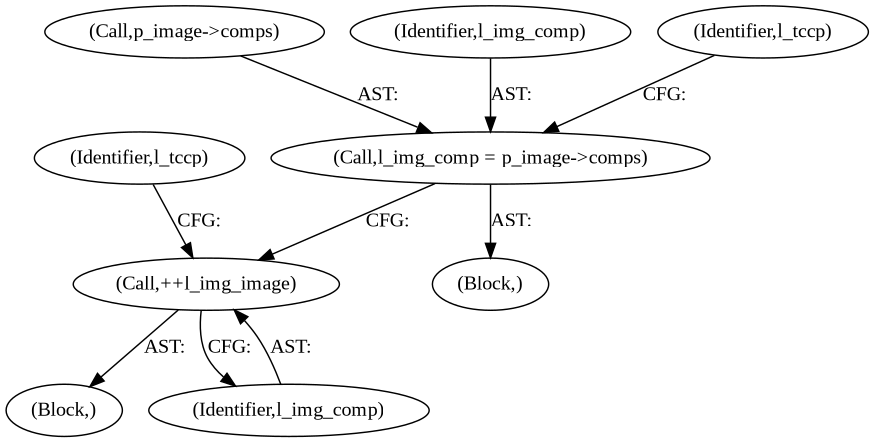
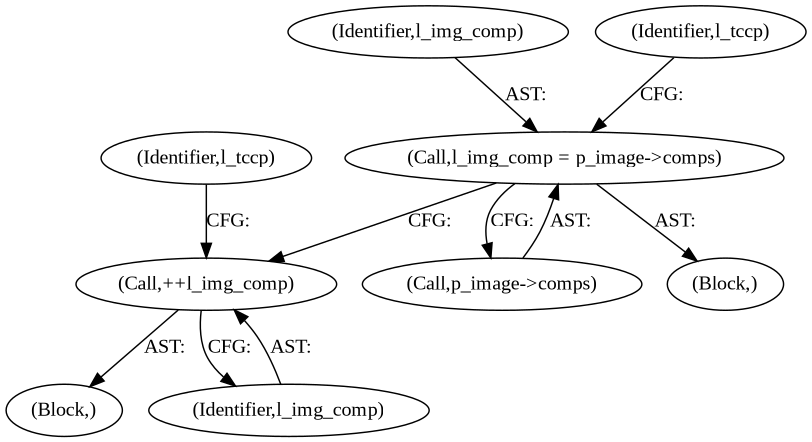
none -> (491, 209)
(206, 284) -> (206, 284)
